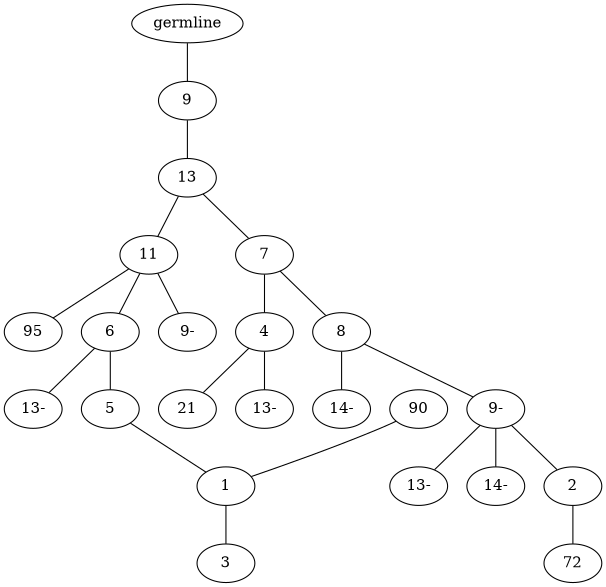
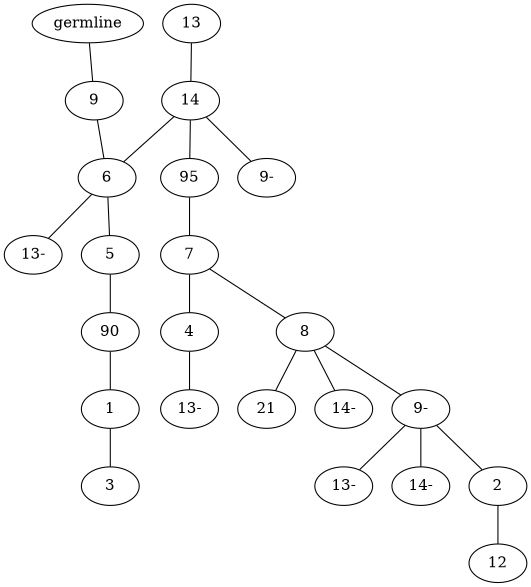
(187, 139) -> (101, 139)
(226, 216) -> (190, 216)
(149, 255) -> (191, 101)
(226, 370) -> (286, 371)
(168, 448) -> (110, 294)
(573, 563) -> (498, 563)
